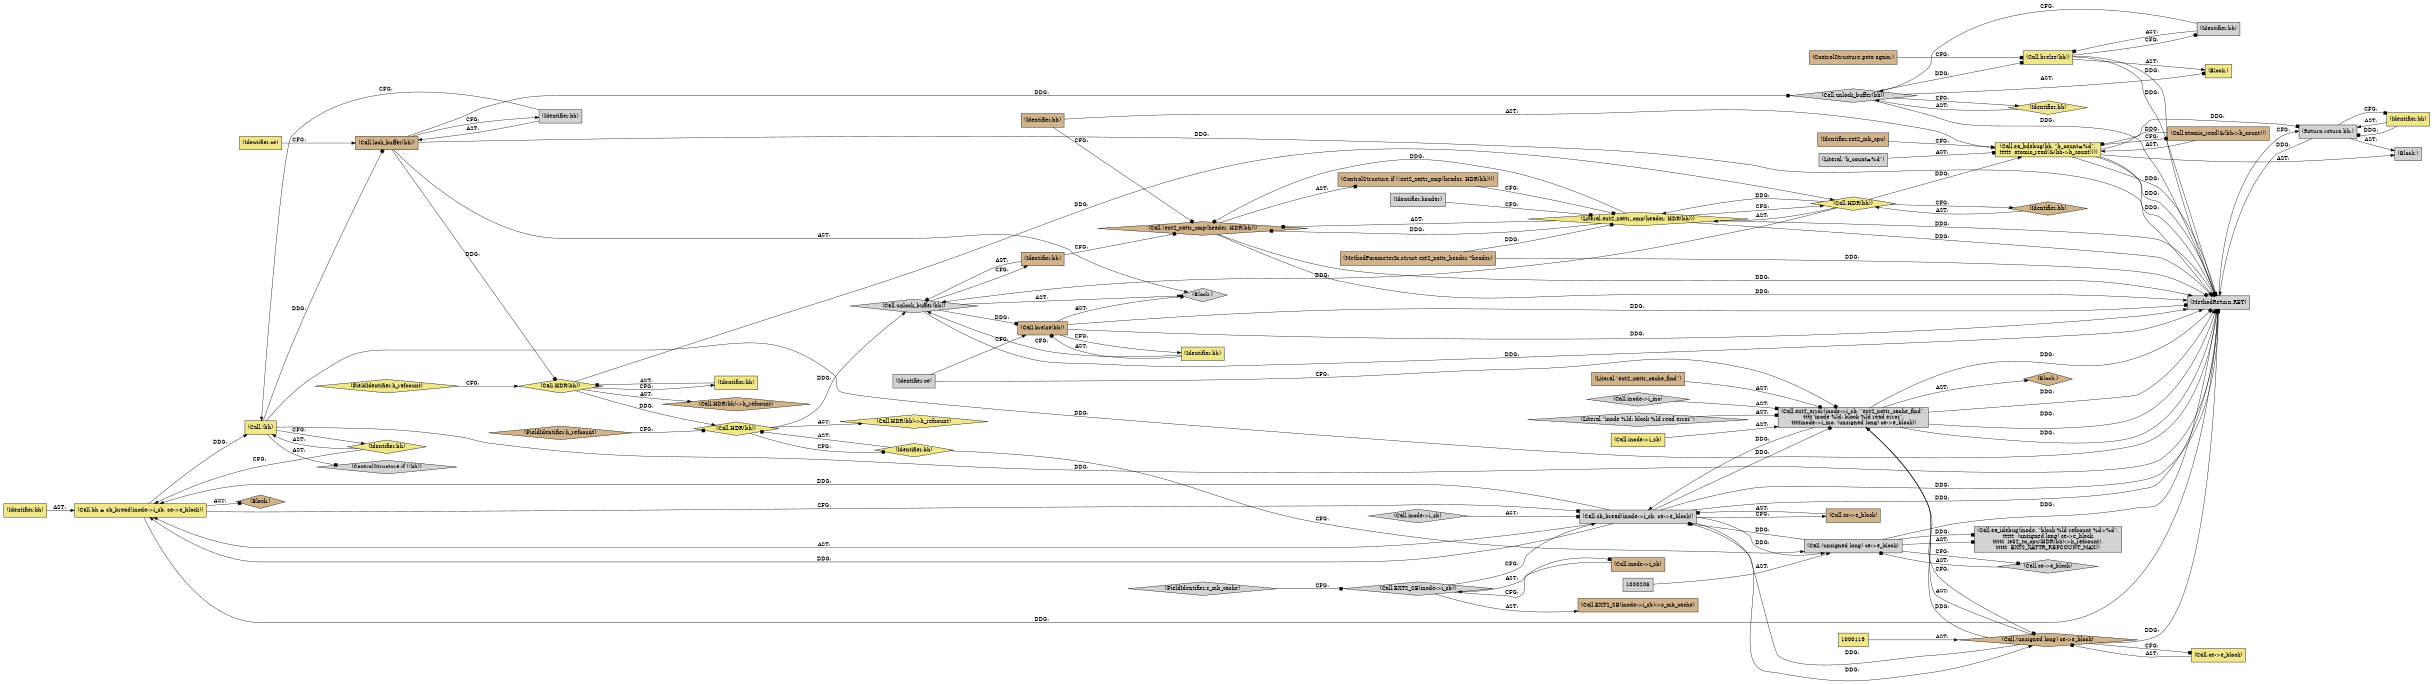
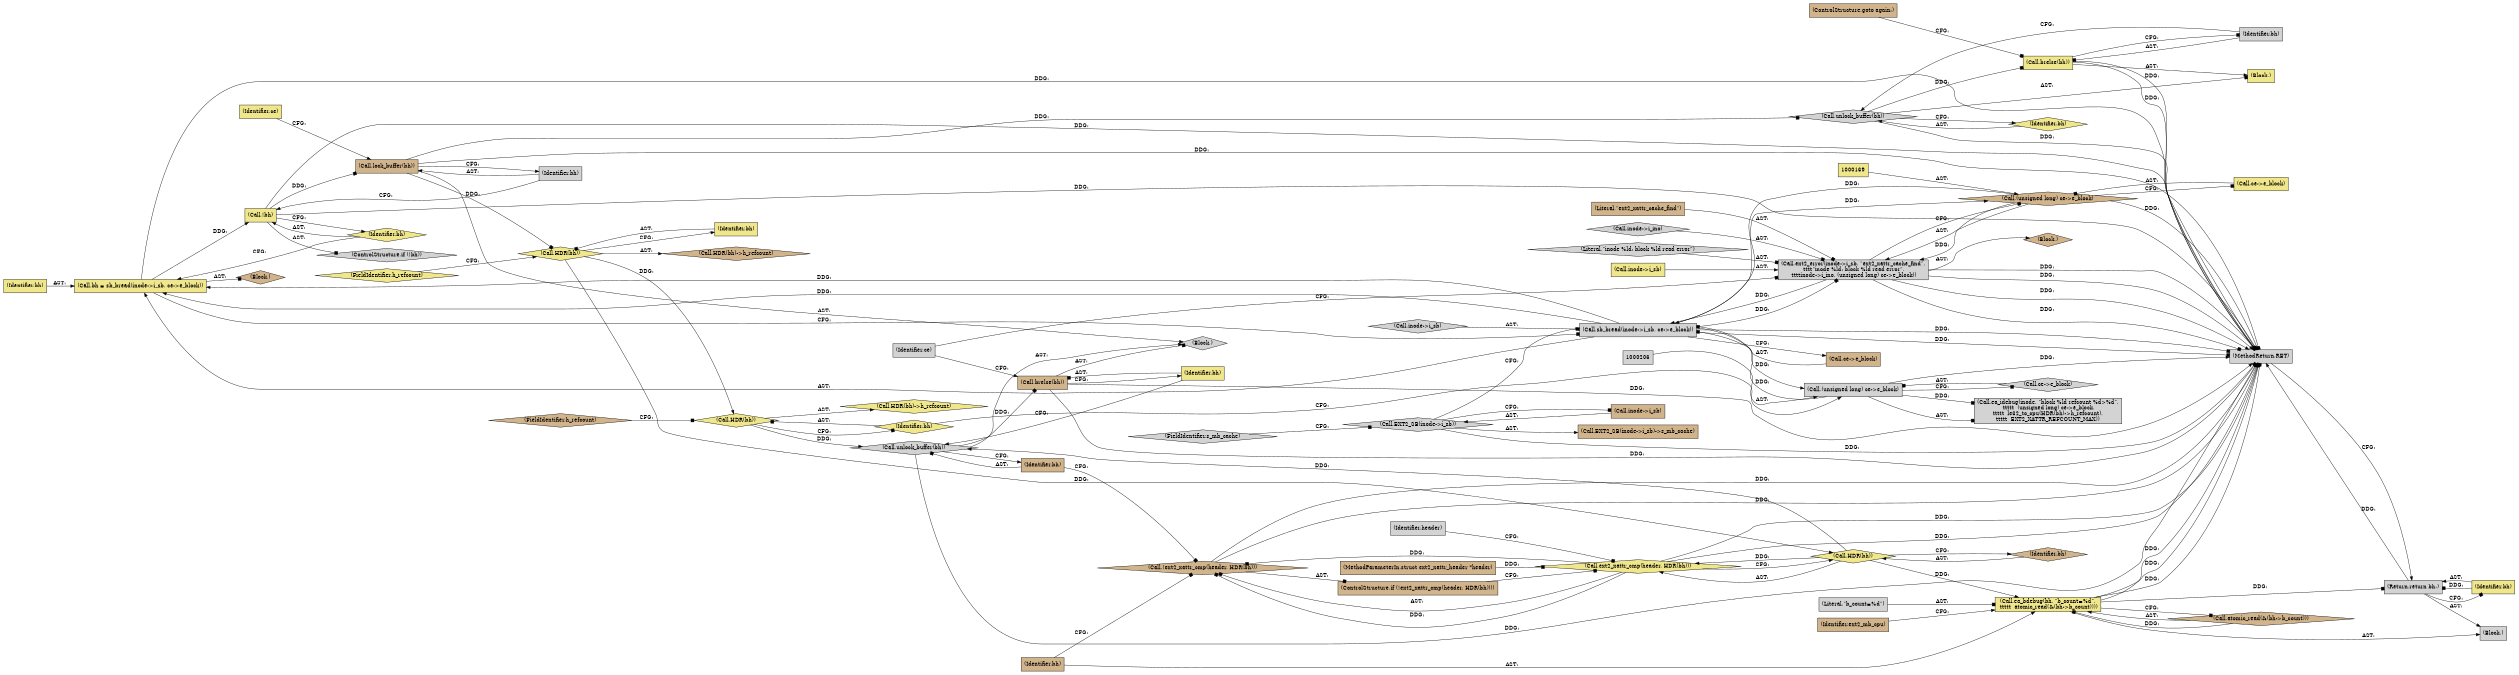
(2218, 134) -> (2261, 619)
(1638, 219) -> (1638, 566)
(1852, 261) -> (1860, 452)
(1853, 640) -> (1853, 170)
